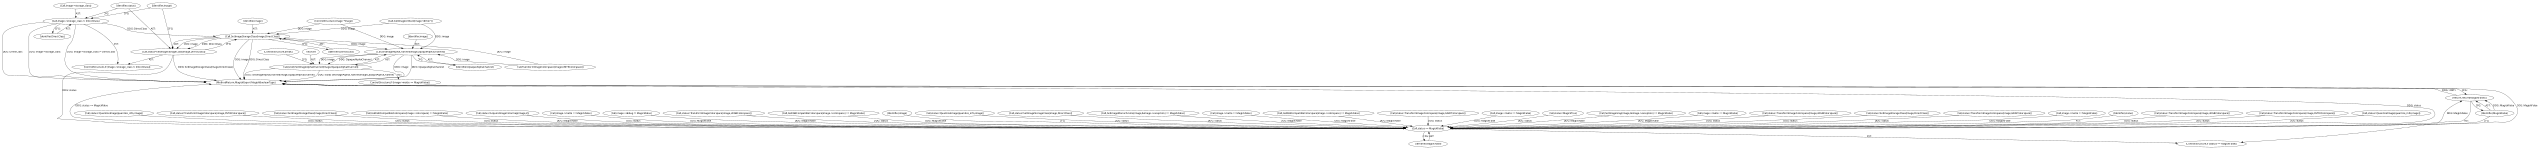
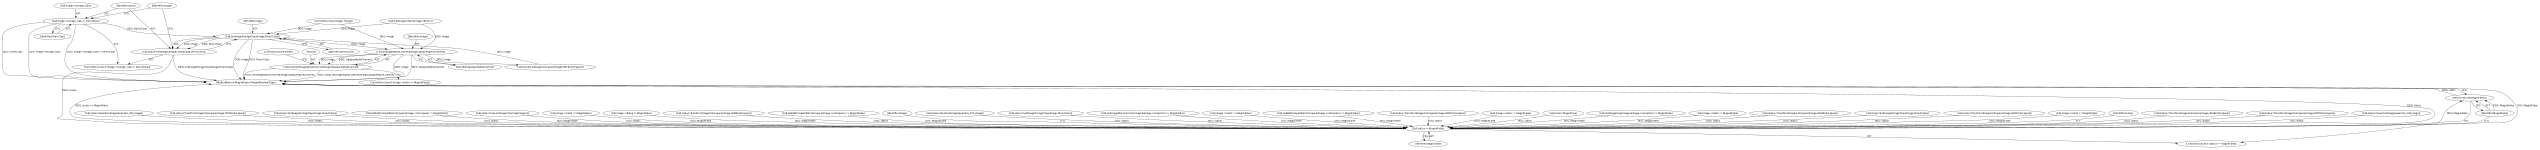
(478, 62) -> (470, 63)
